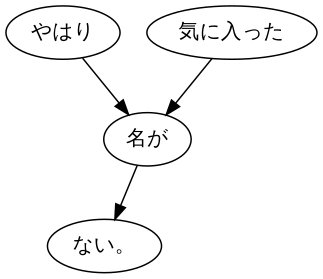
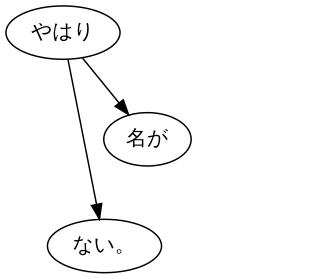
(232, 33) -> none
(129, 185) -> (82, 132)
